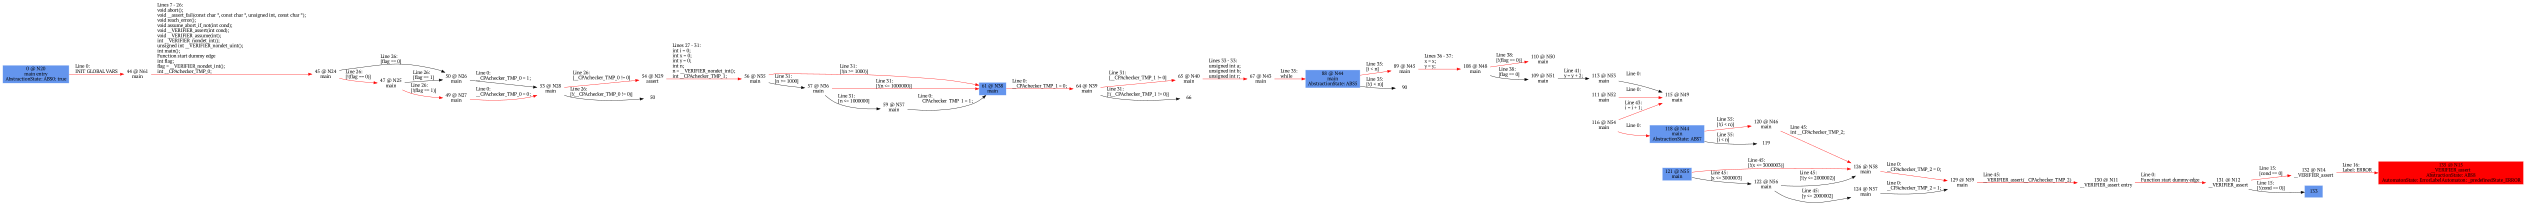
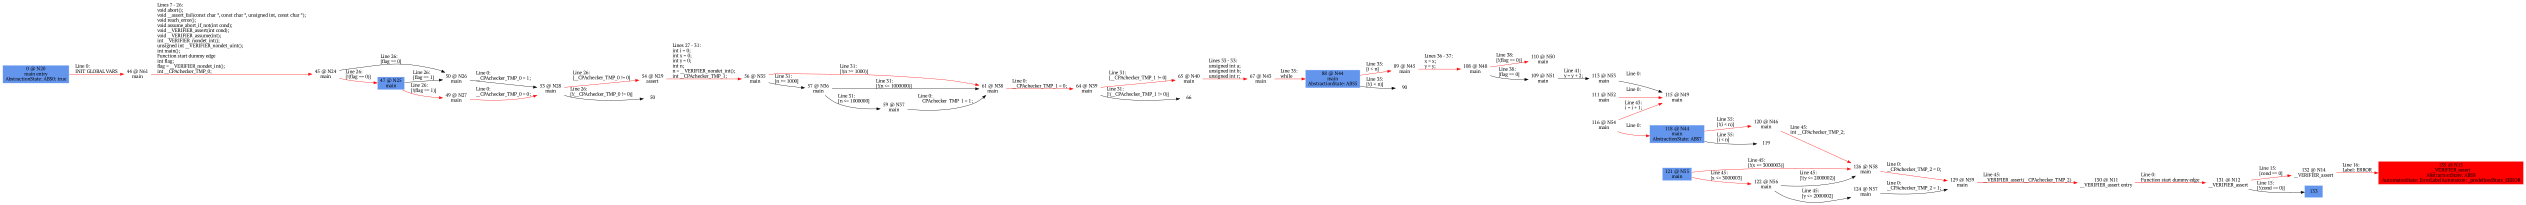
(391, 83) -> (391, 83)
(904, 89) -> (904, 89)
(993, 89) -> (993, 89)
(1720, 182) -> (1720, 182)
